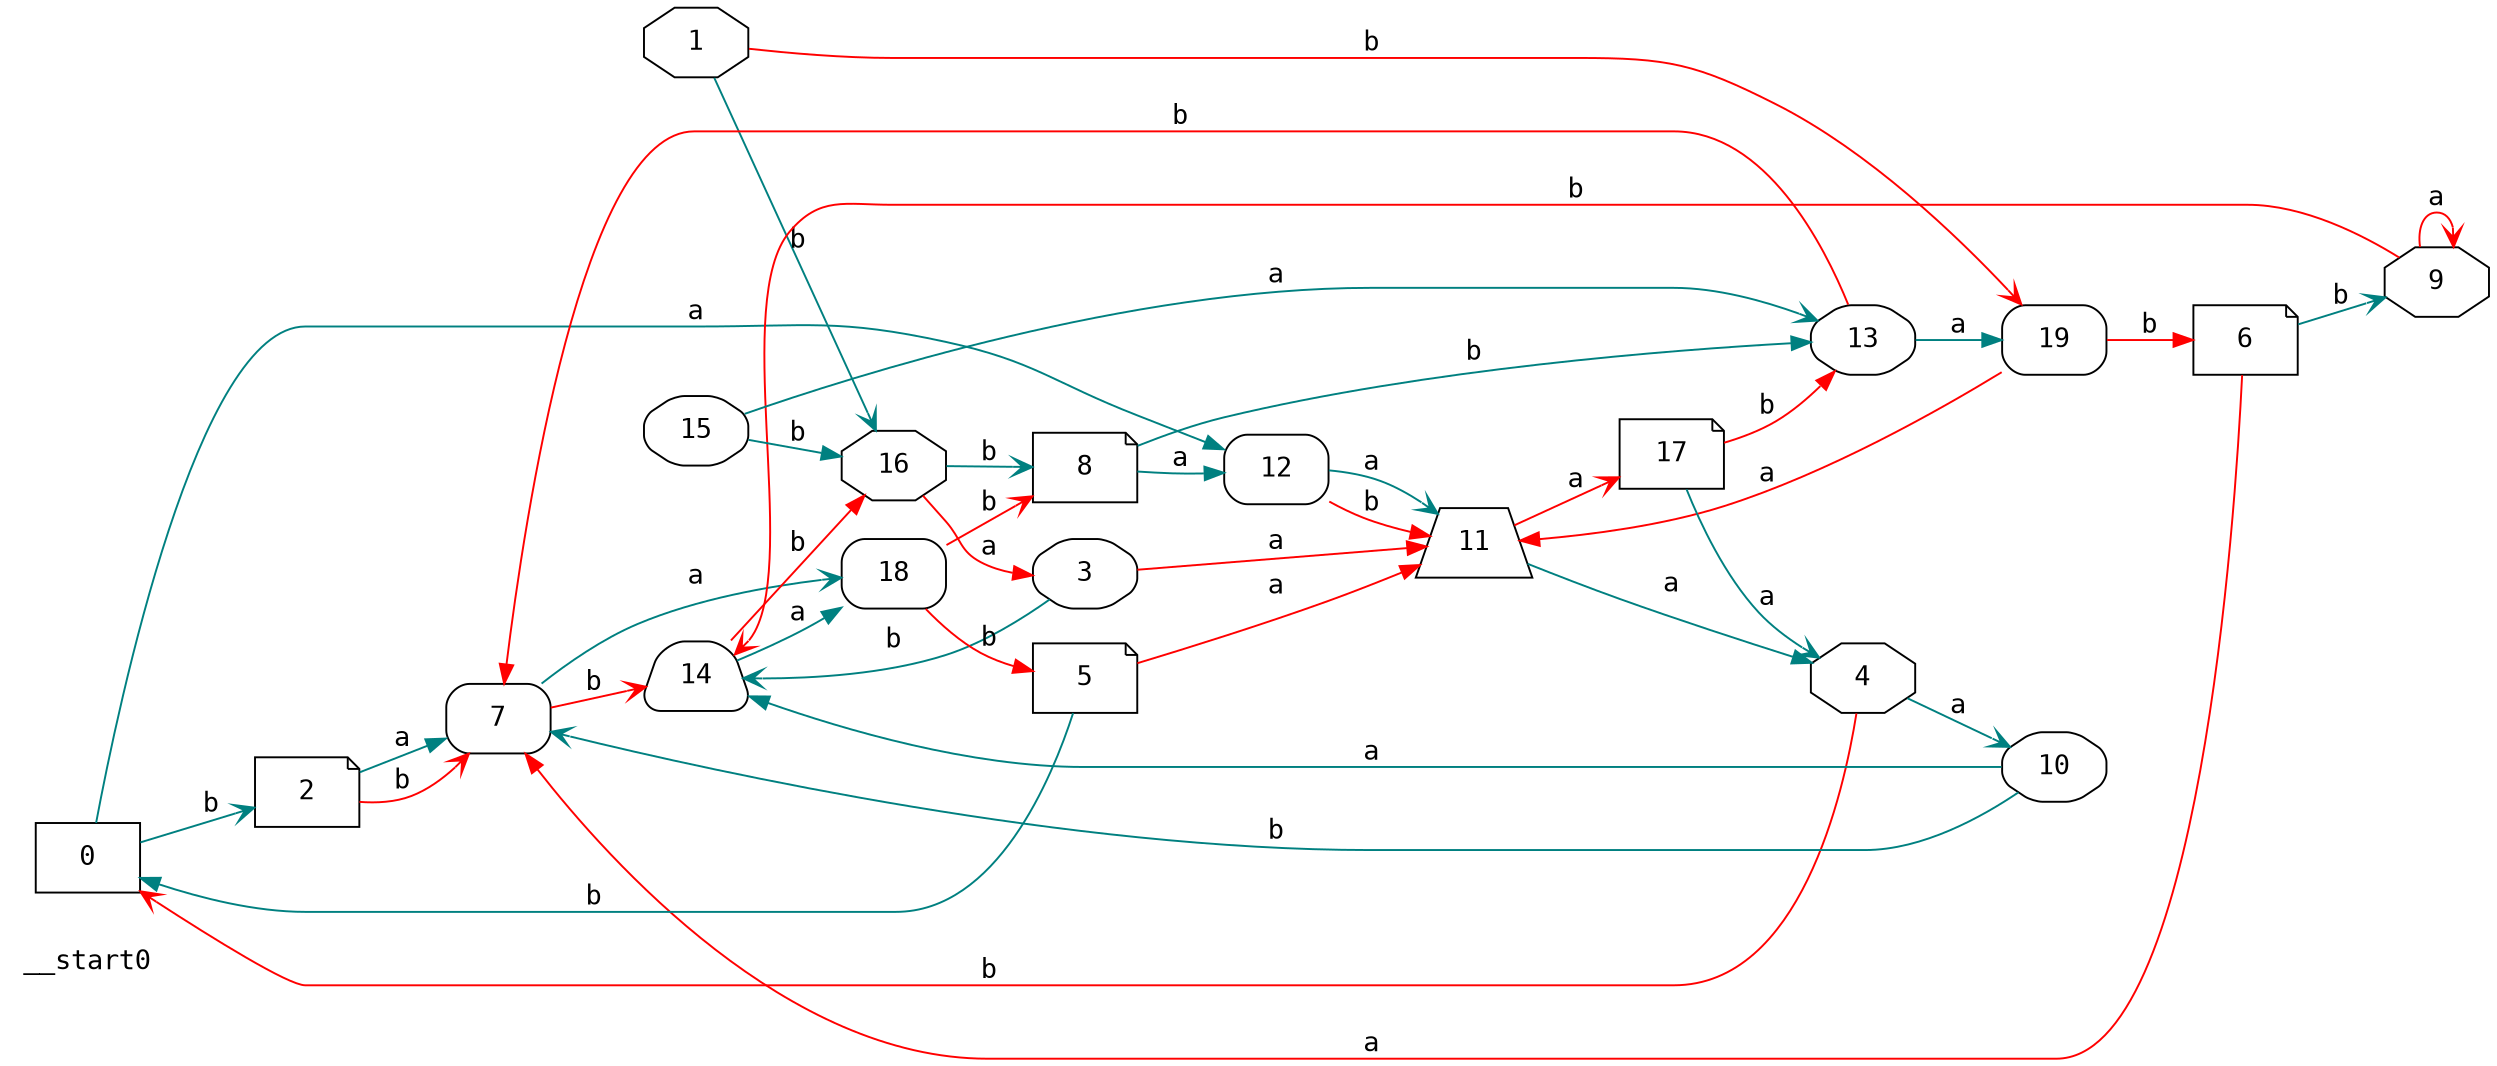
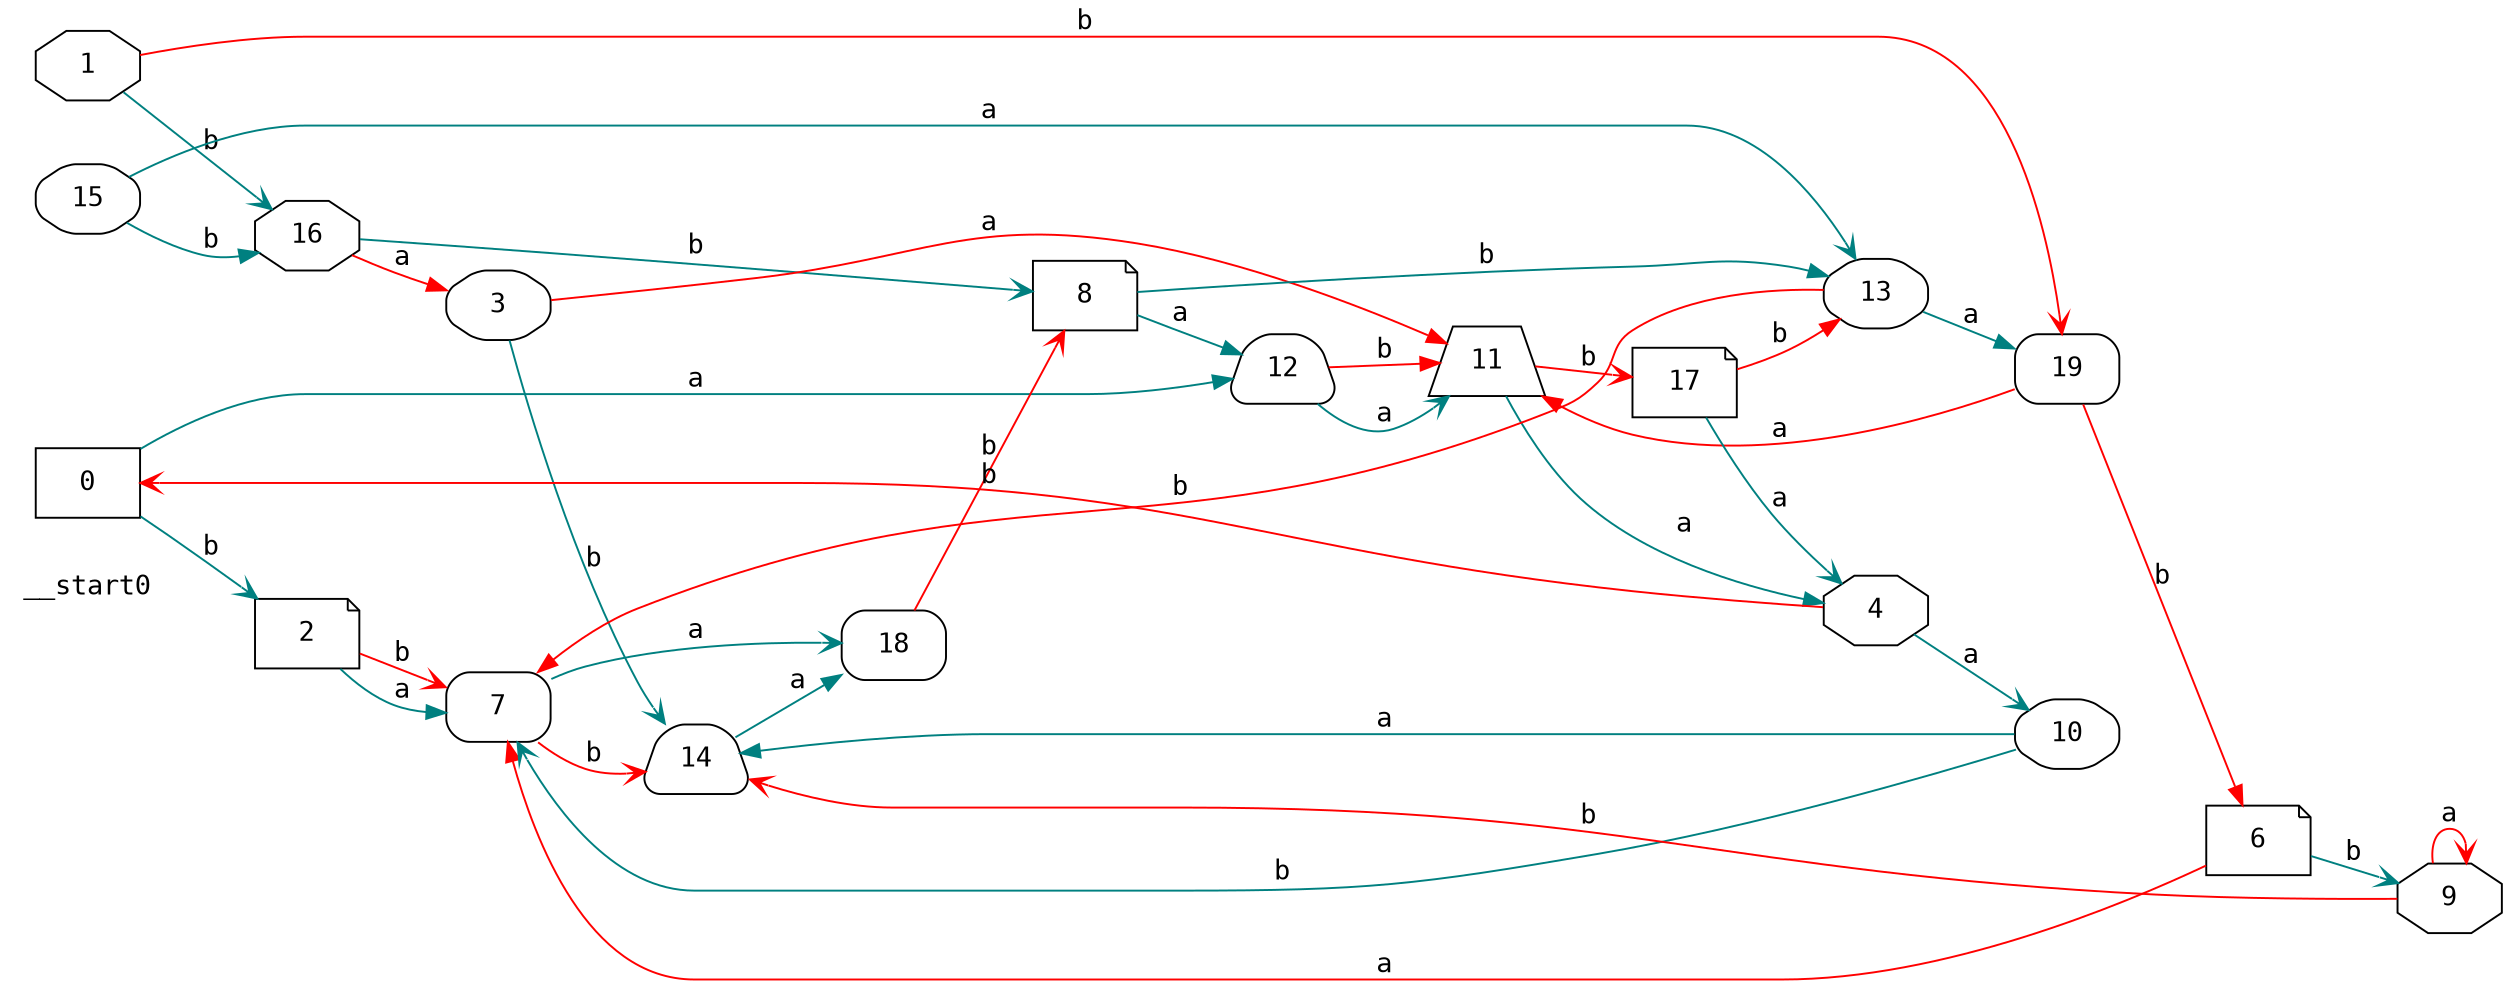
(1276, 469) -> (1283, 369)
(1576, 480) -> (1589, 358)
(794, 572) -> none
(1085, 678) -> none
